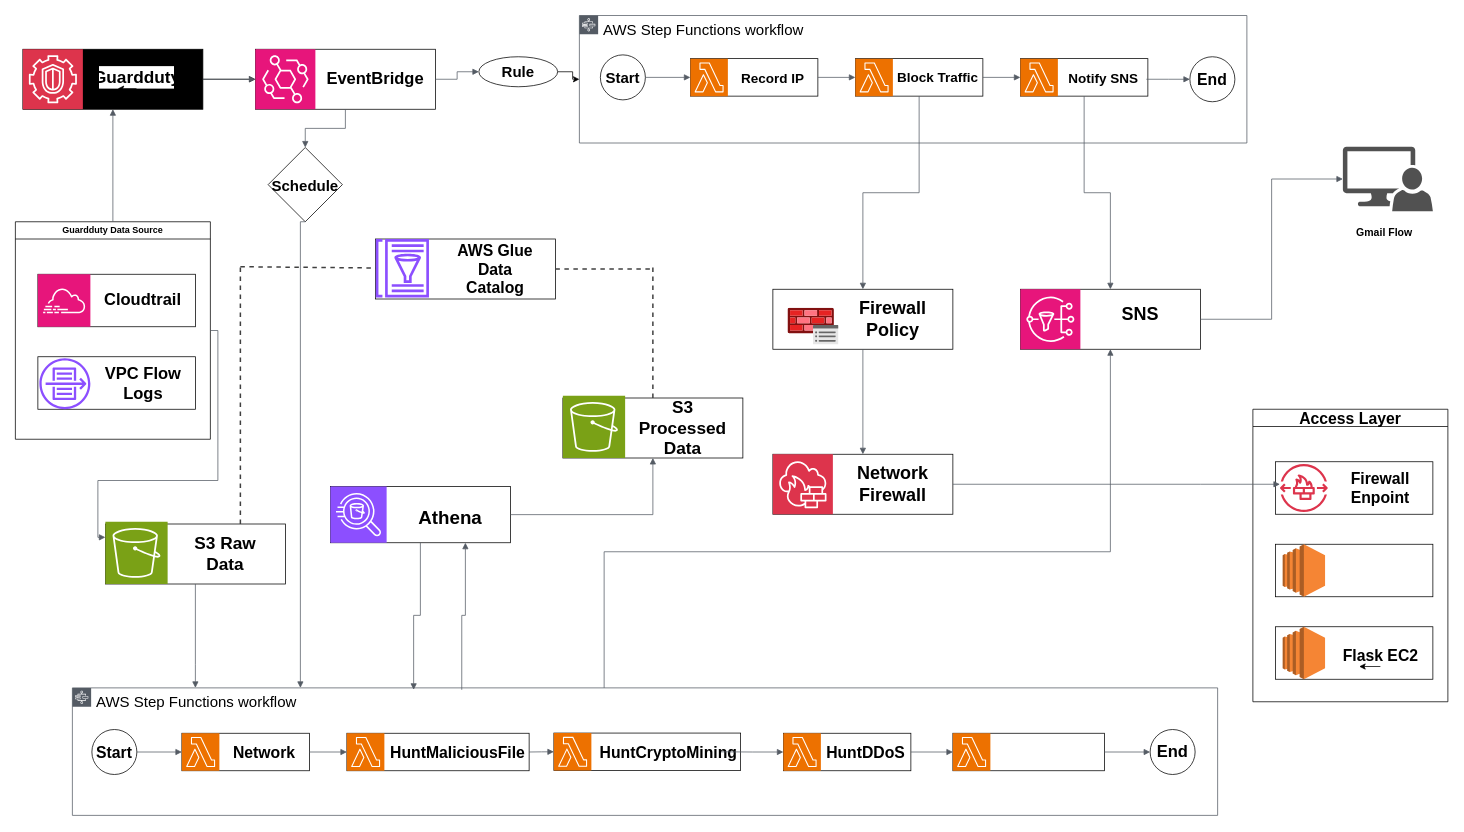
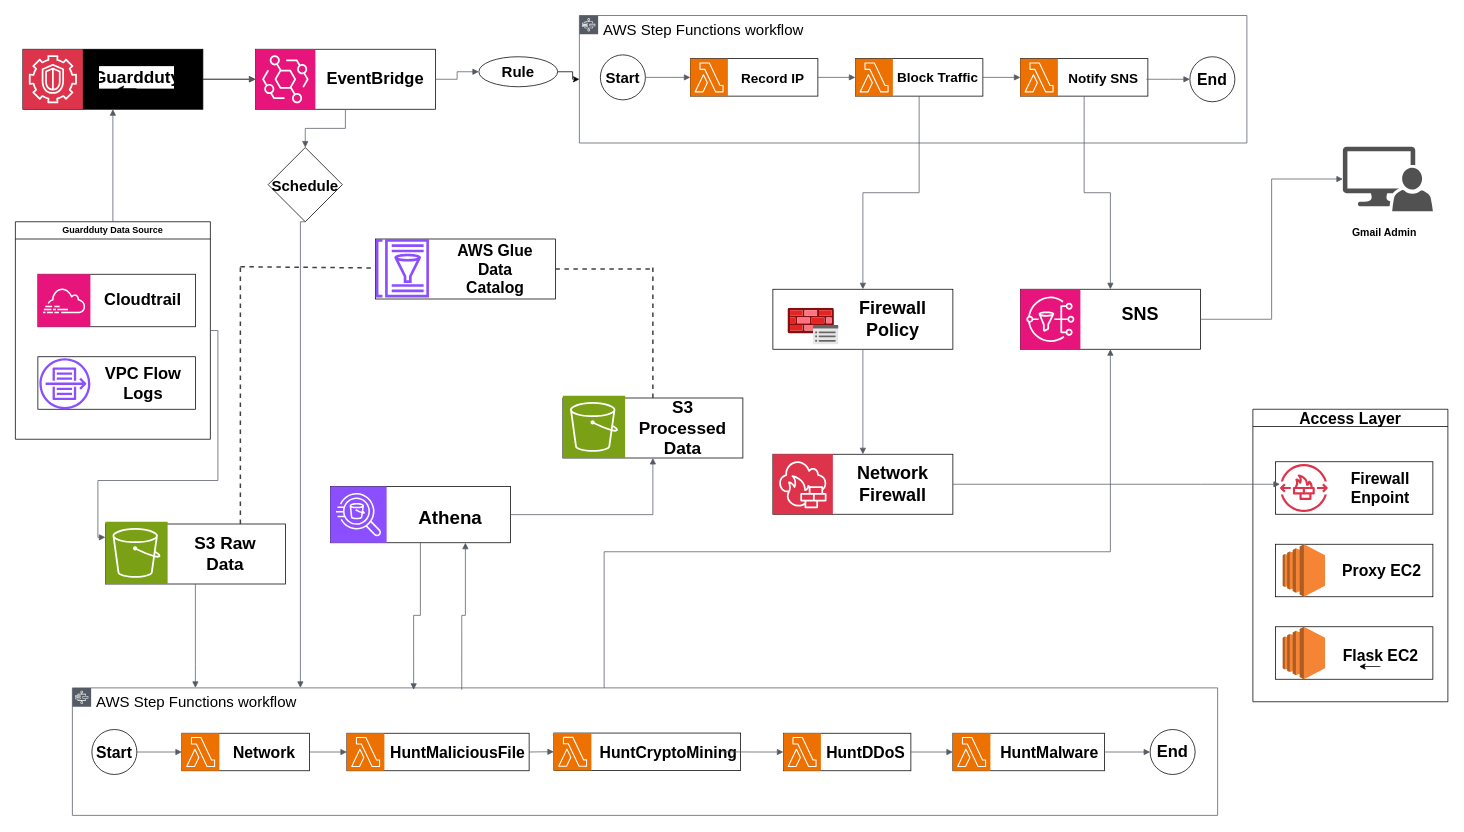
(1385, 233) -> (1385, 233)
none -> (1382, 570)
none -> (1050, 752)
